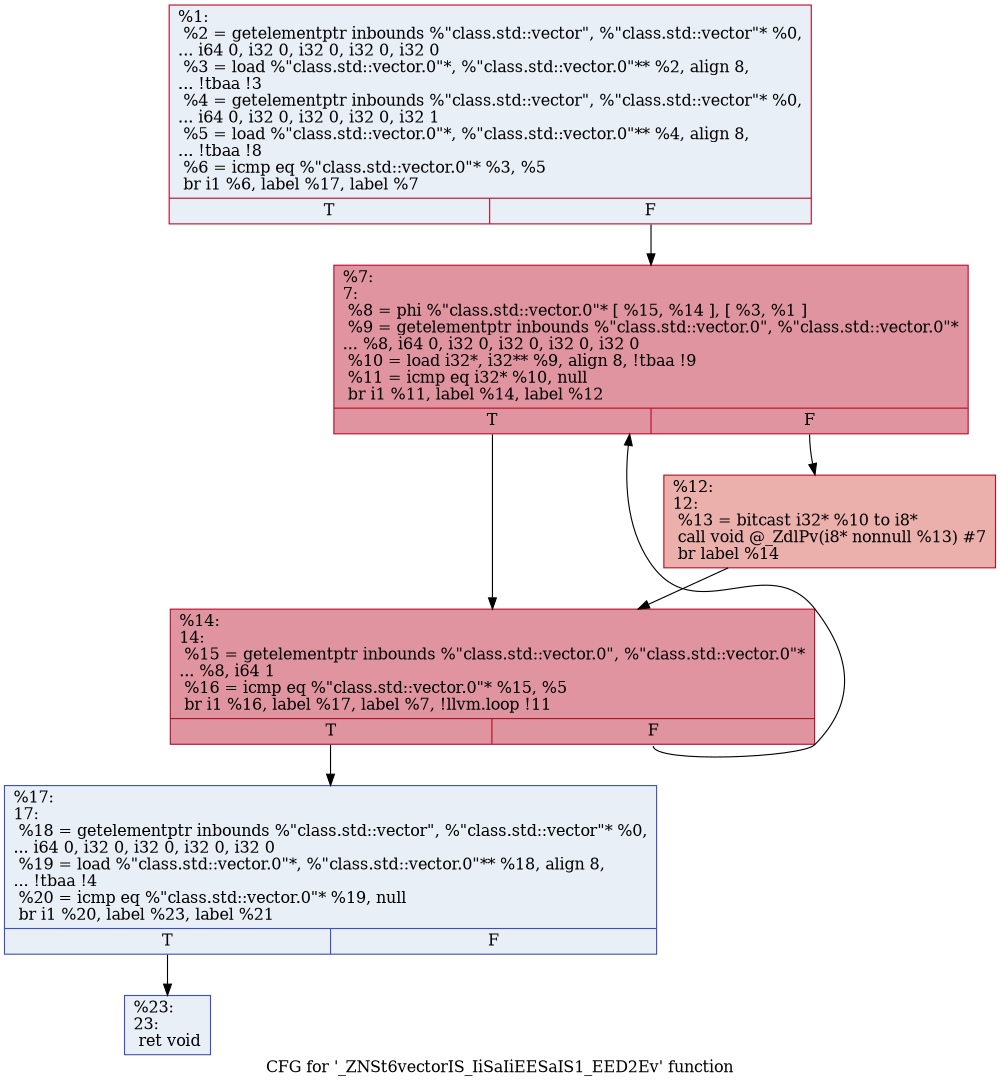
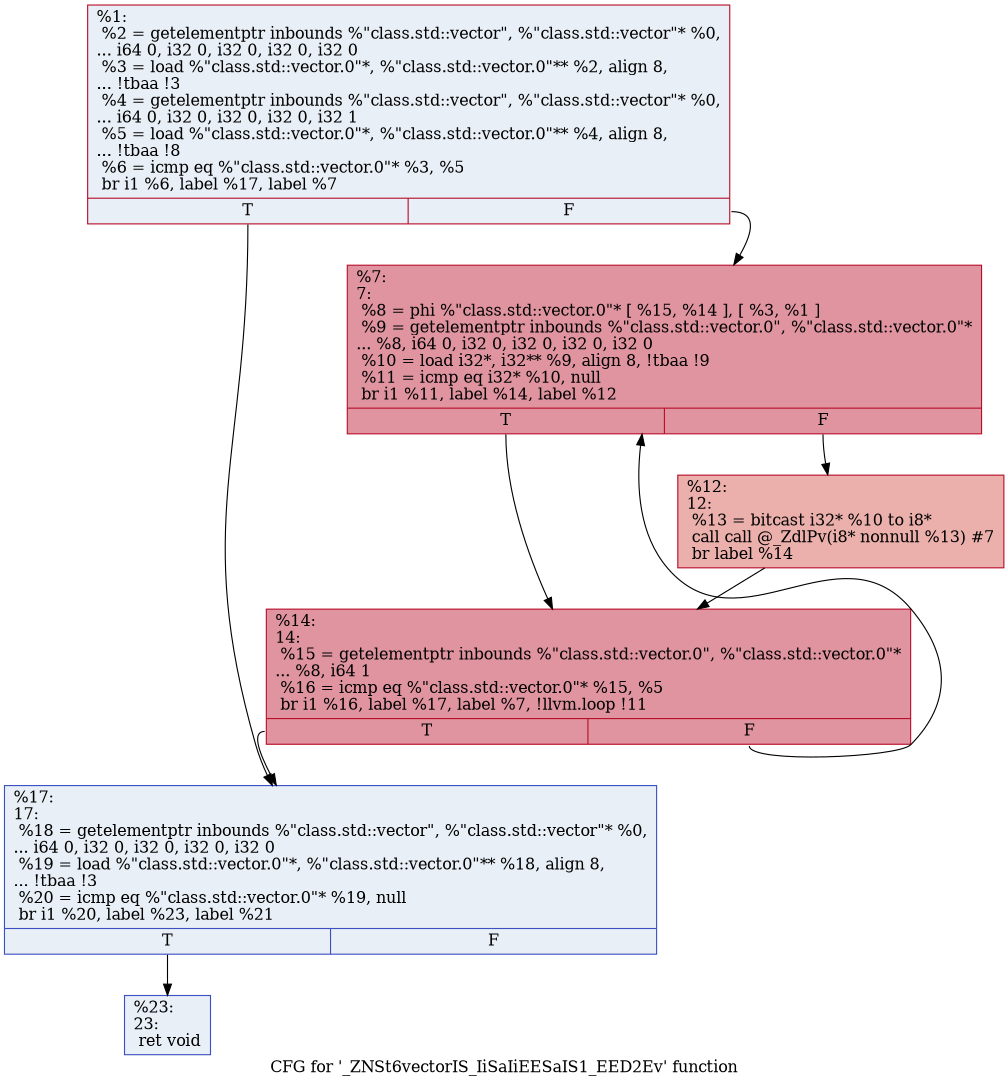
none -> (227, 502)
(830, 538) -> (841, 538)
(56, 882) -> (56, 882)
